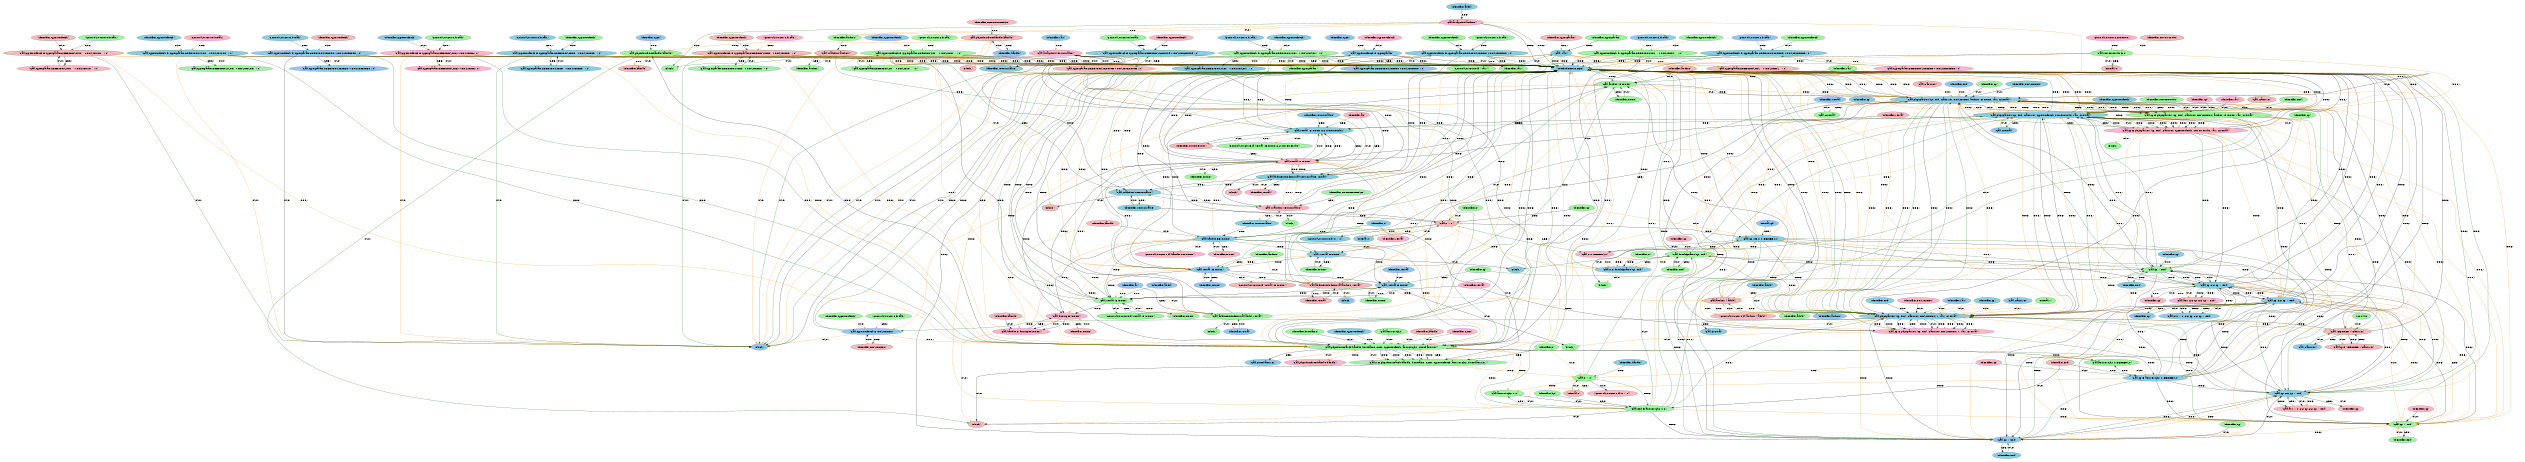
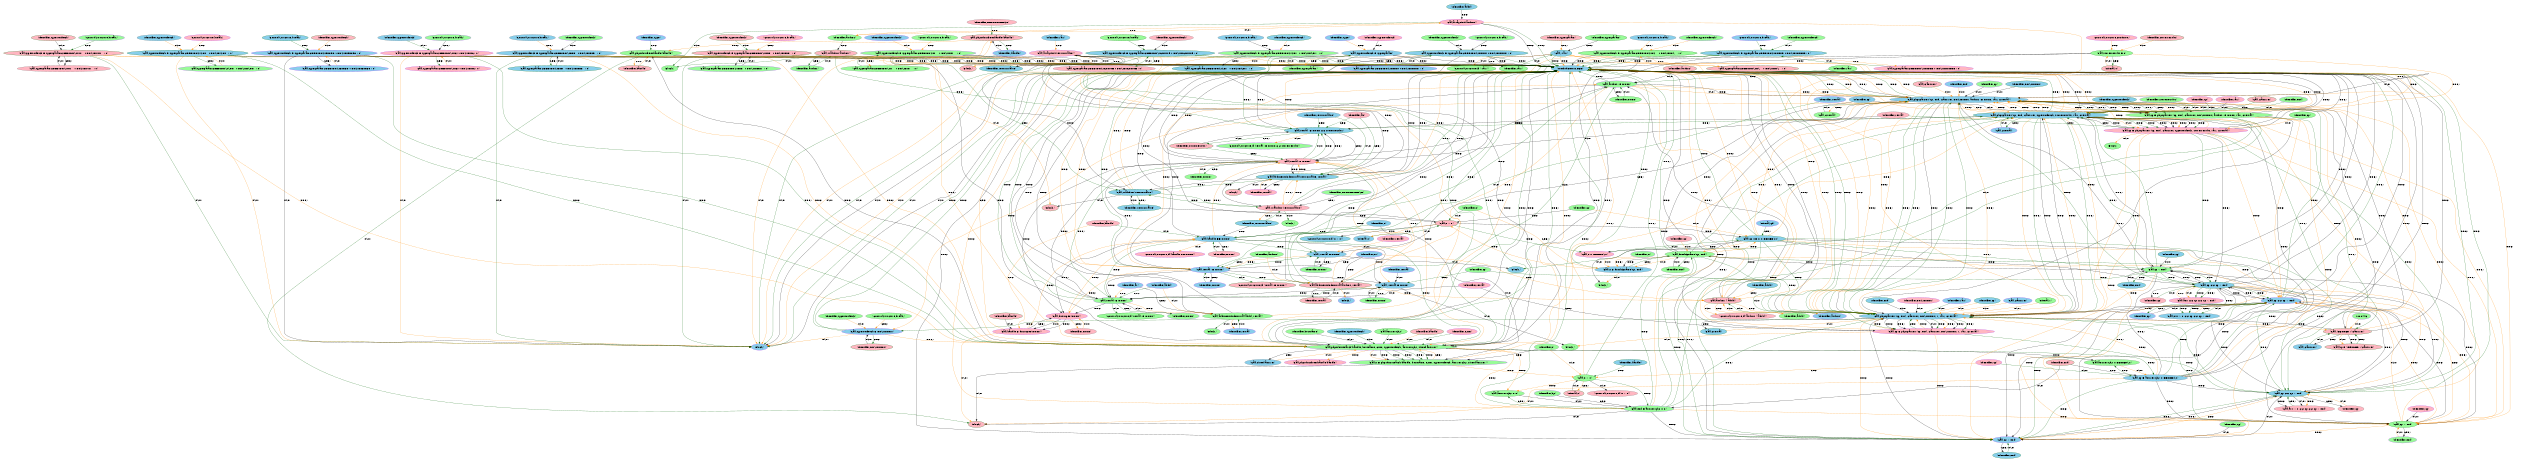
(1841, 58) -> (1841, 58)
(1601, 74) -> (1594, 77)
none -> (1369, 254)
(1645, 332) -> (1645, 332)
